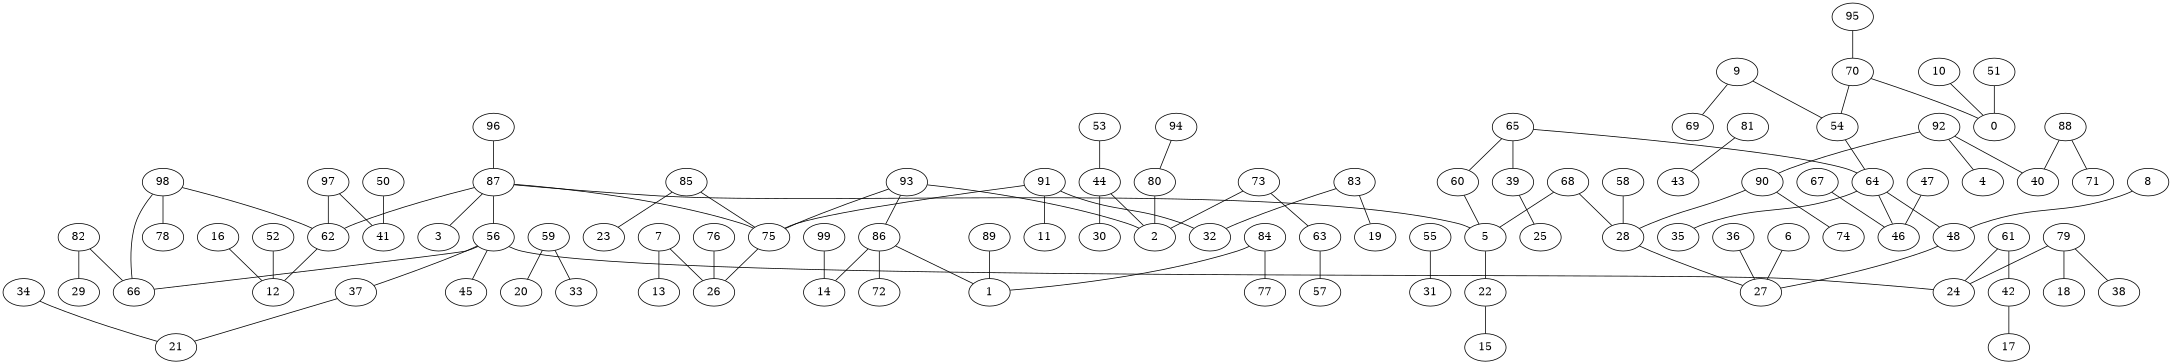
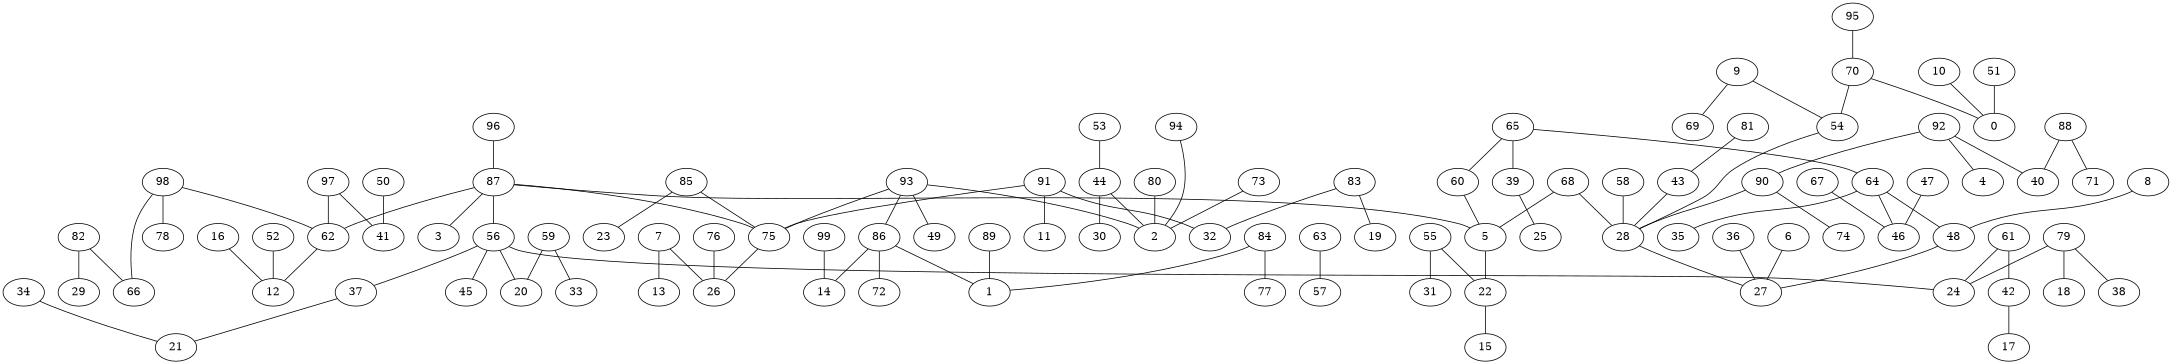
(1165, 155) -> (1185, 185)
(1855, 155) -> (1726, 175)
(1289, 210) -> none
none -> (1651, 210)
none -> (934, 237)
none -> (1458, 265)
(316, 270) -> (507, 265)
